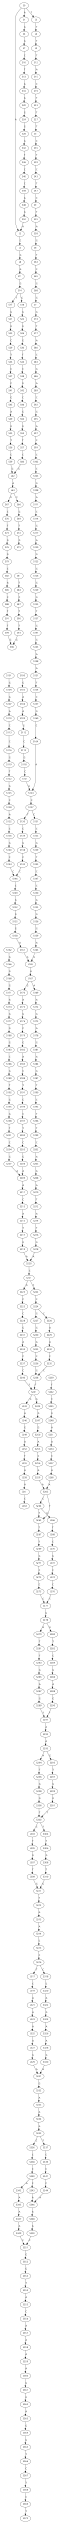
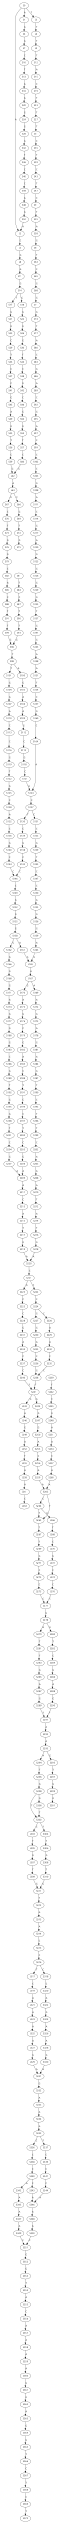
none -> (12, 661)
none -> (12, 942)
(46, 1812) -> (30, 1805)
